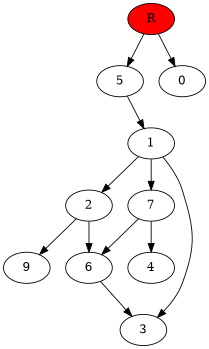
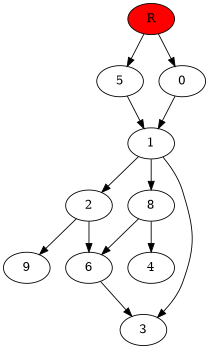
none -> (169, 108)
(151, 206) -> (151, 206)
